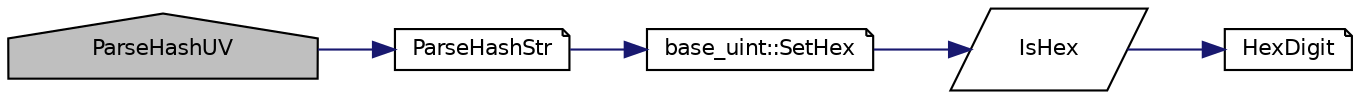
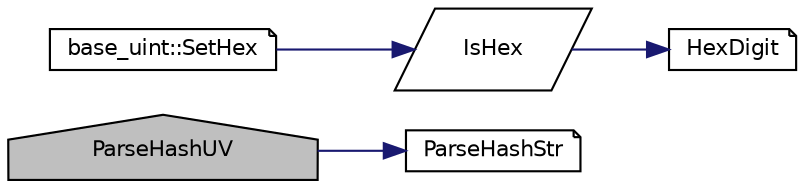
(597, 50) -> none
